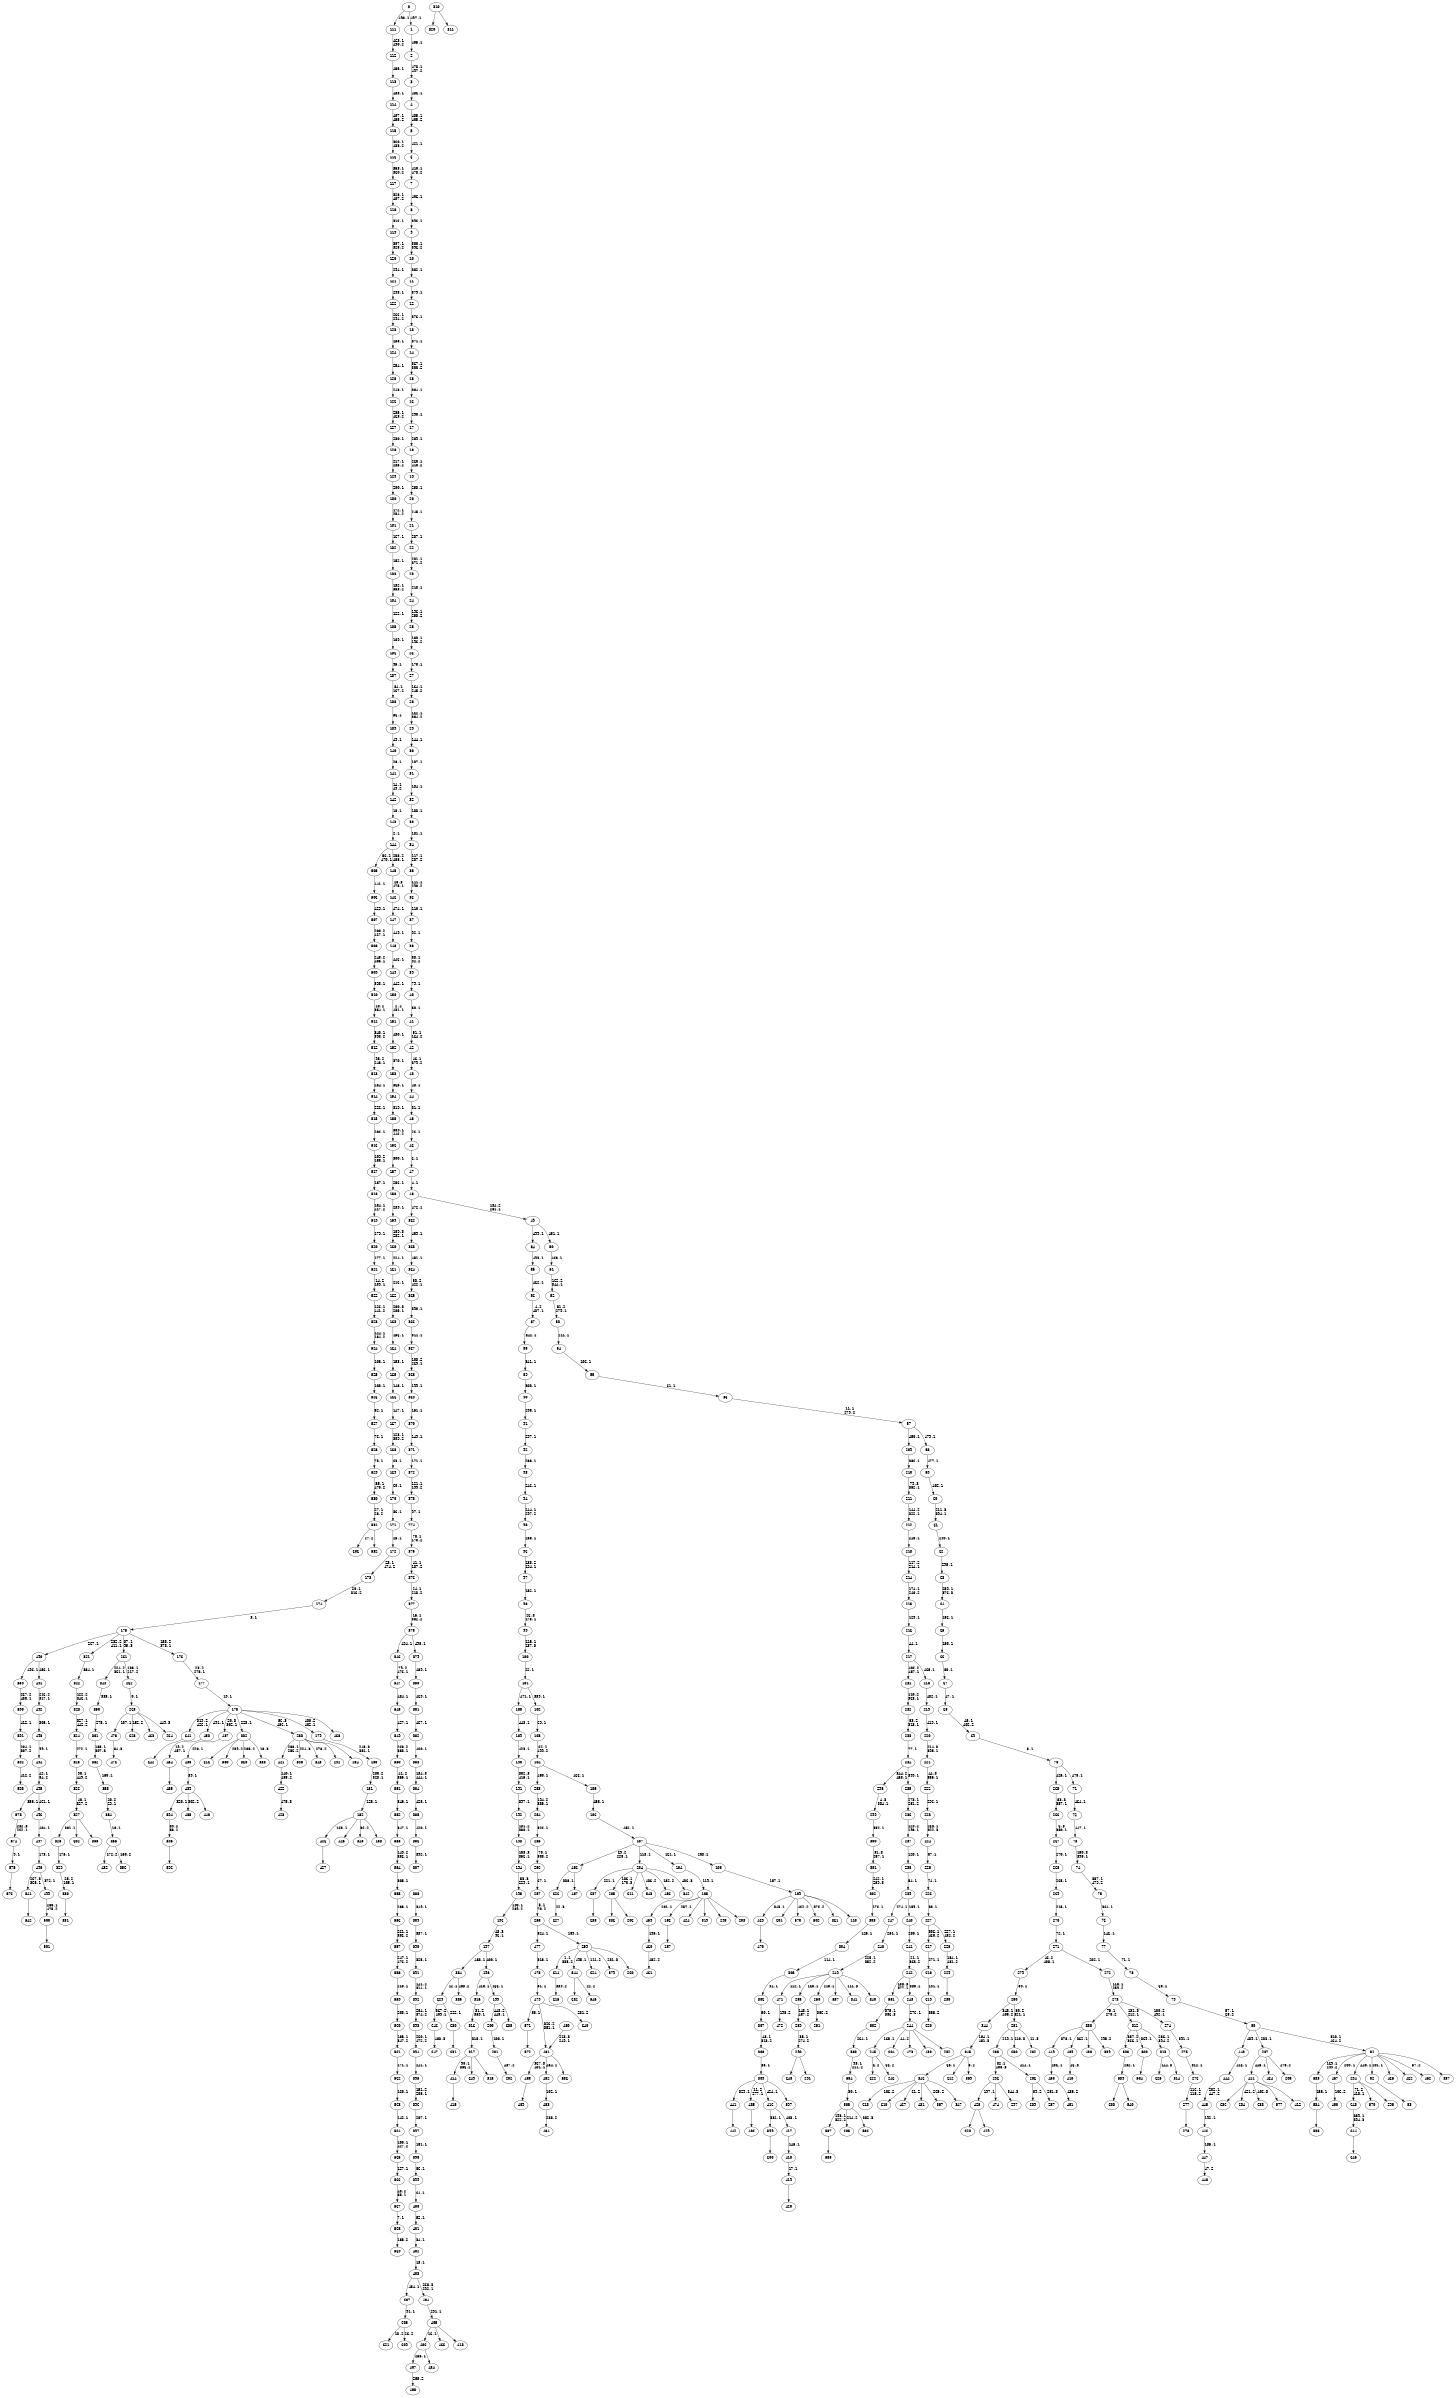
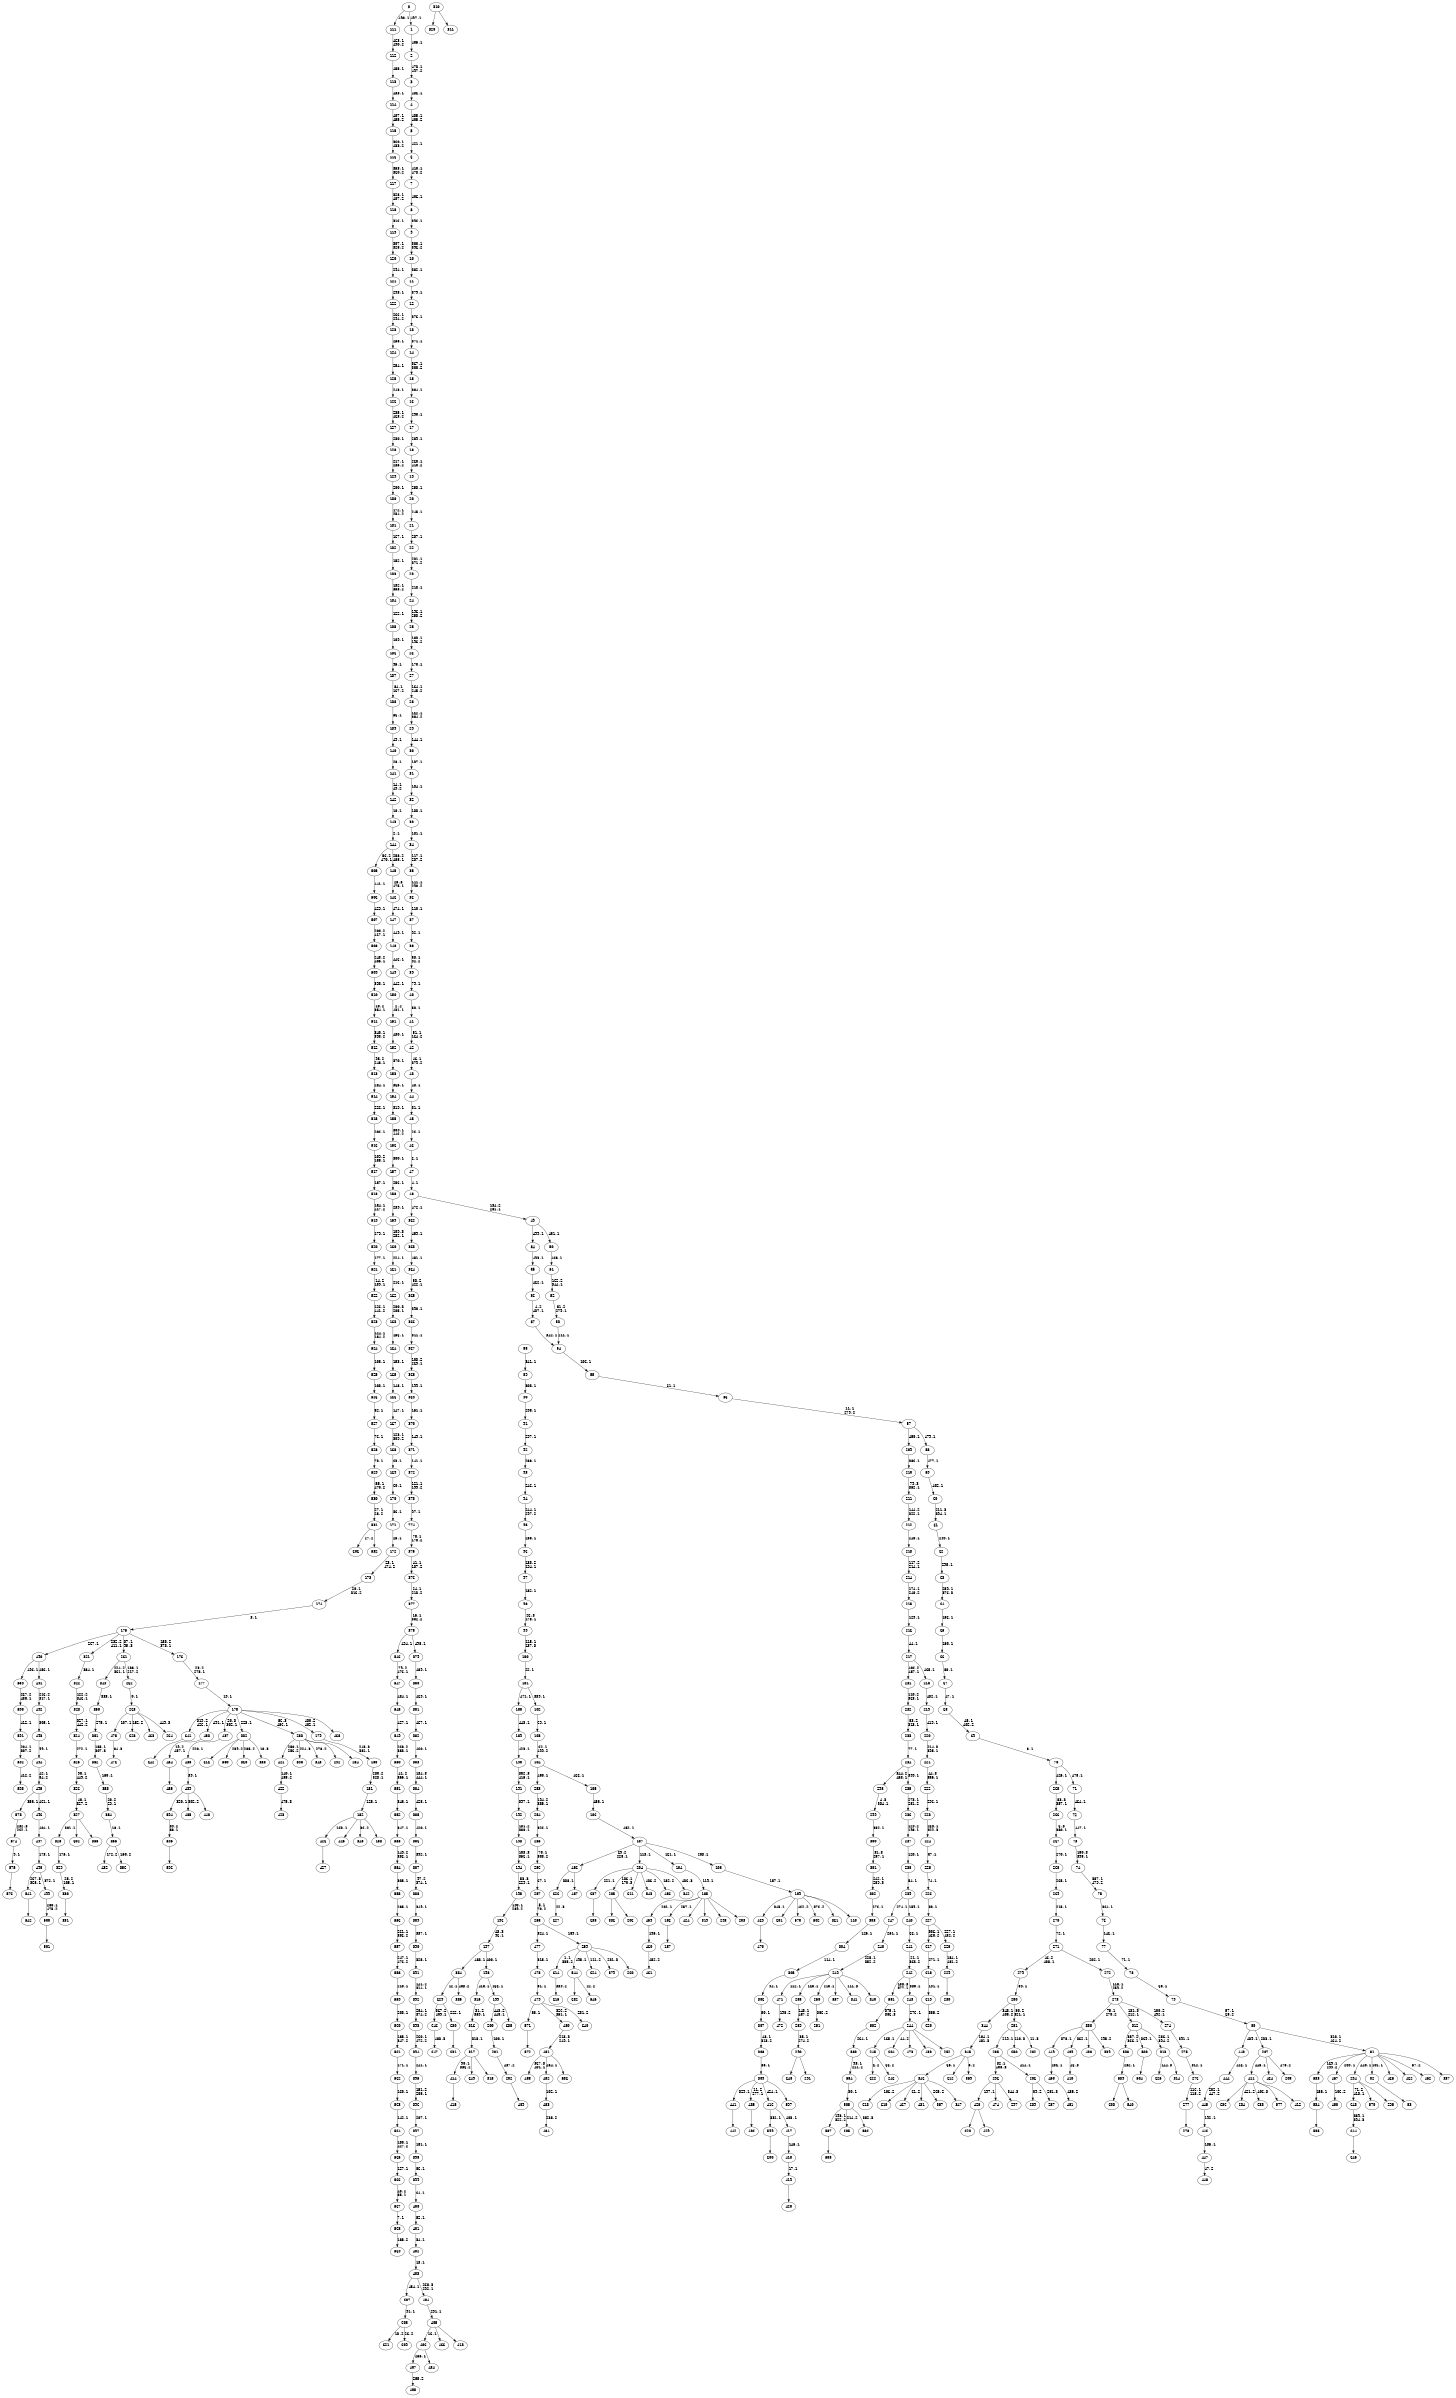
(525, 1333) -> (543, 1336)
(417, 1462) -> (417, 1462)
none -> (416, 1880)
(914, 1934) -> (914, 1934)
(543, 2025) -> (551, 2012)
(525, 2091) -> (514, 2091)
